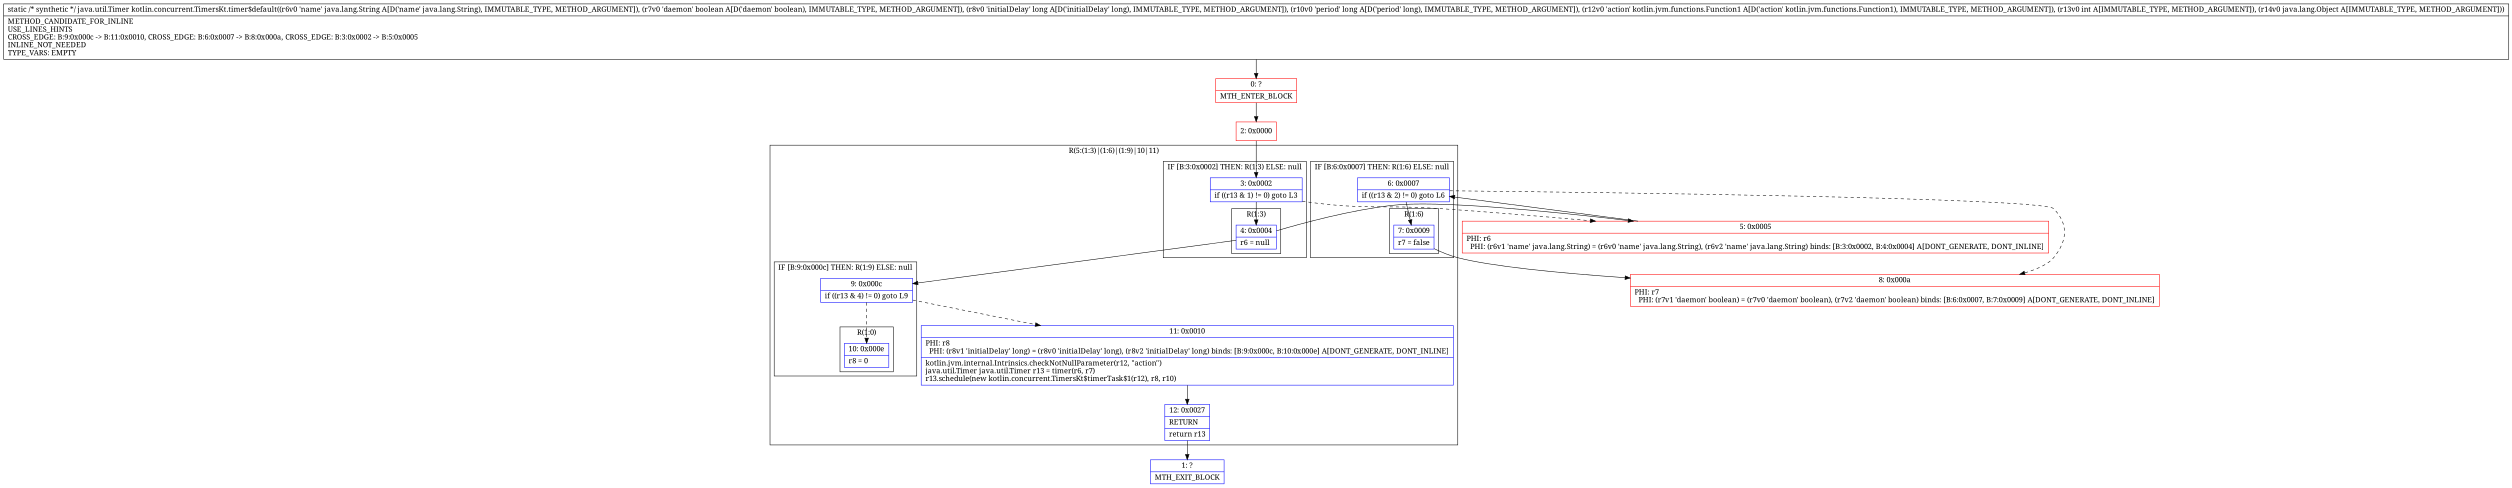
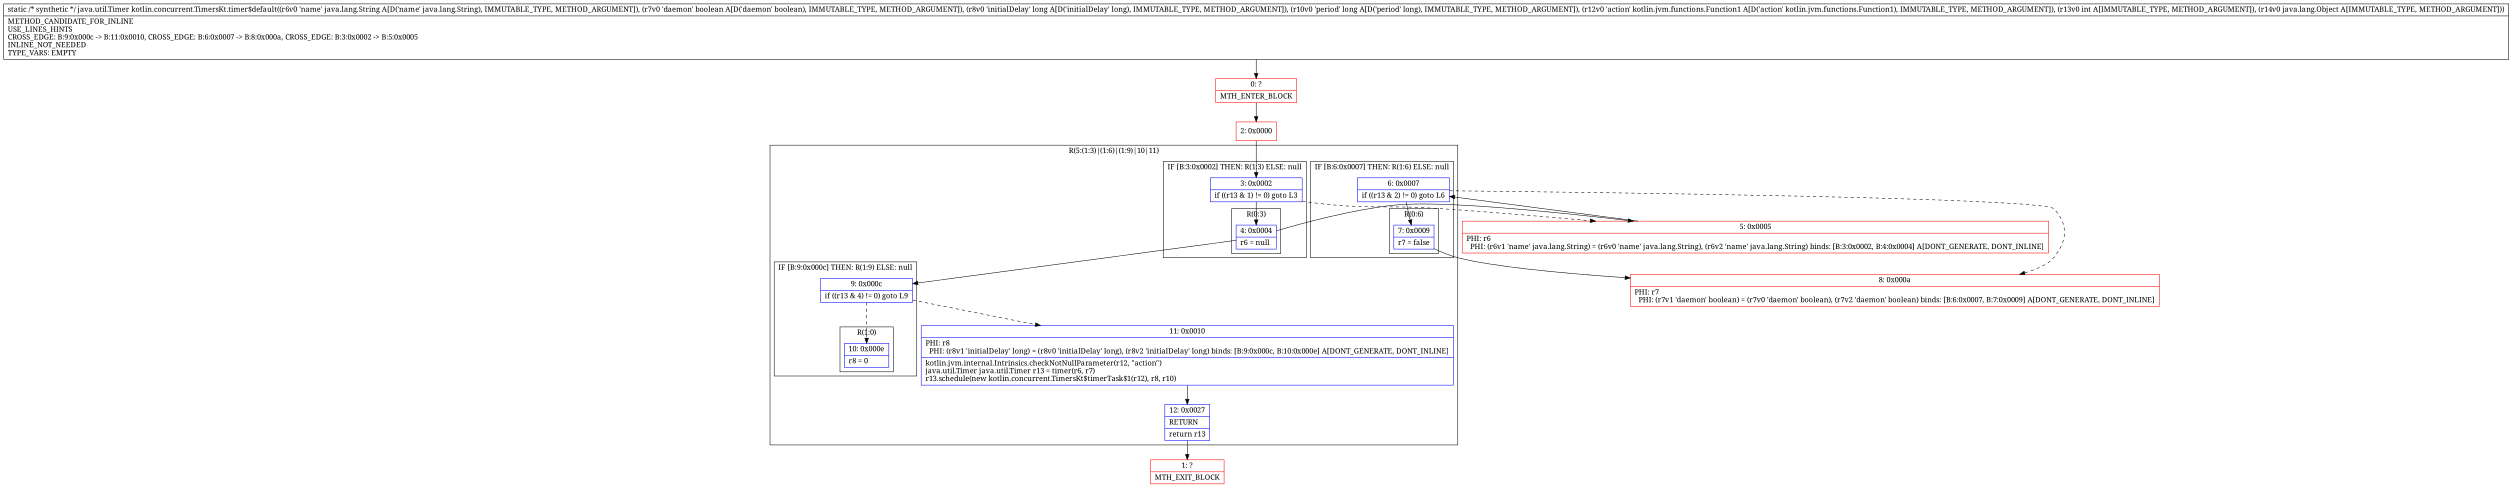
(1256, 215) -> (1256, 215)
(1414, 215) -> (1414, 215)
(1187, 472) -> (1187, 472)
